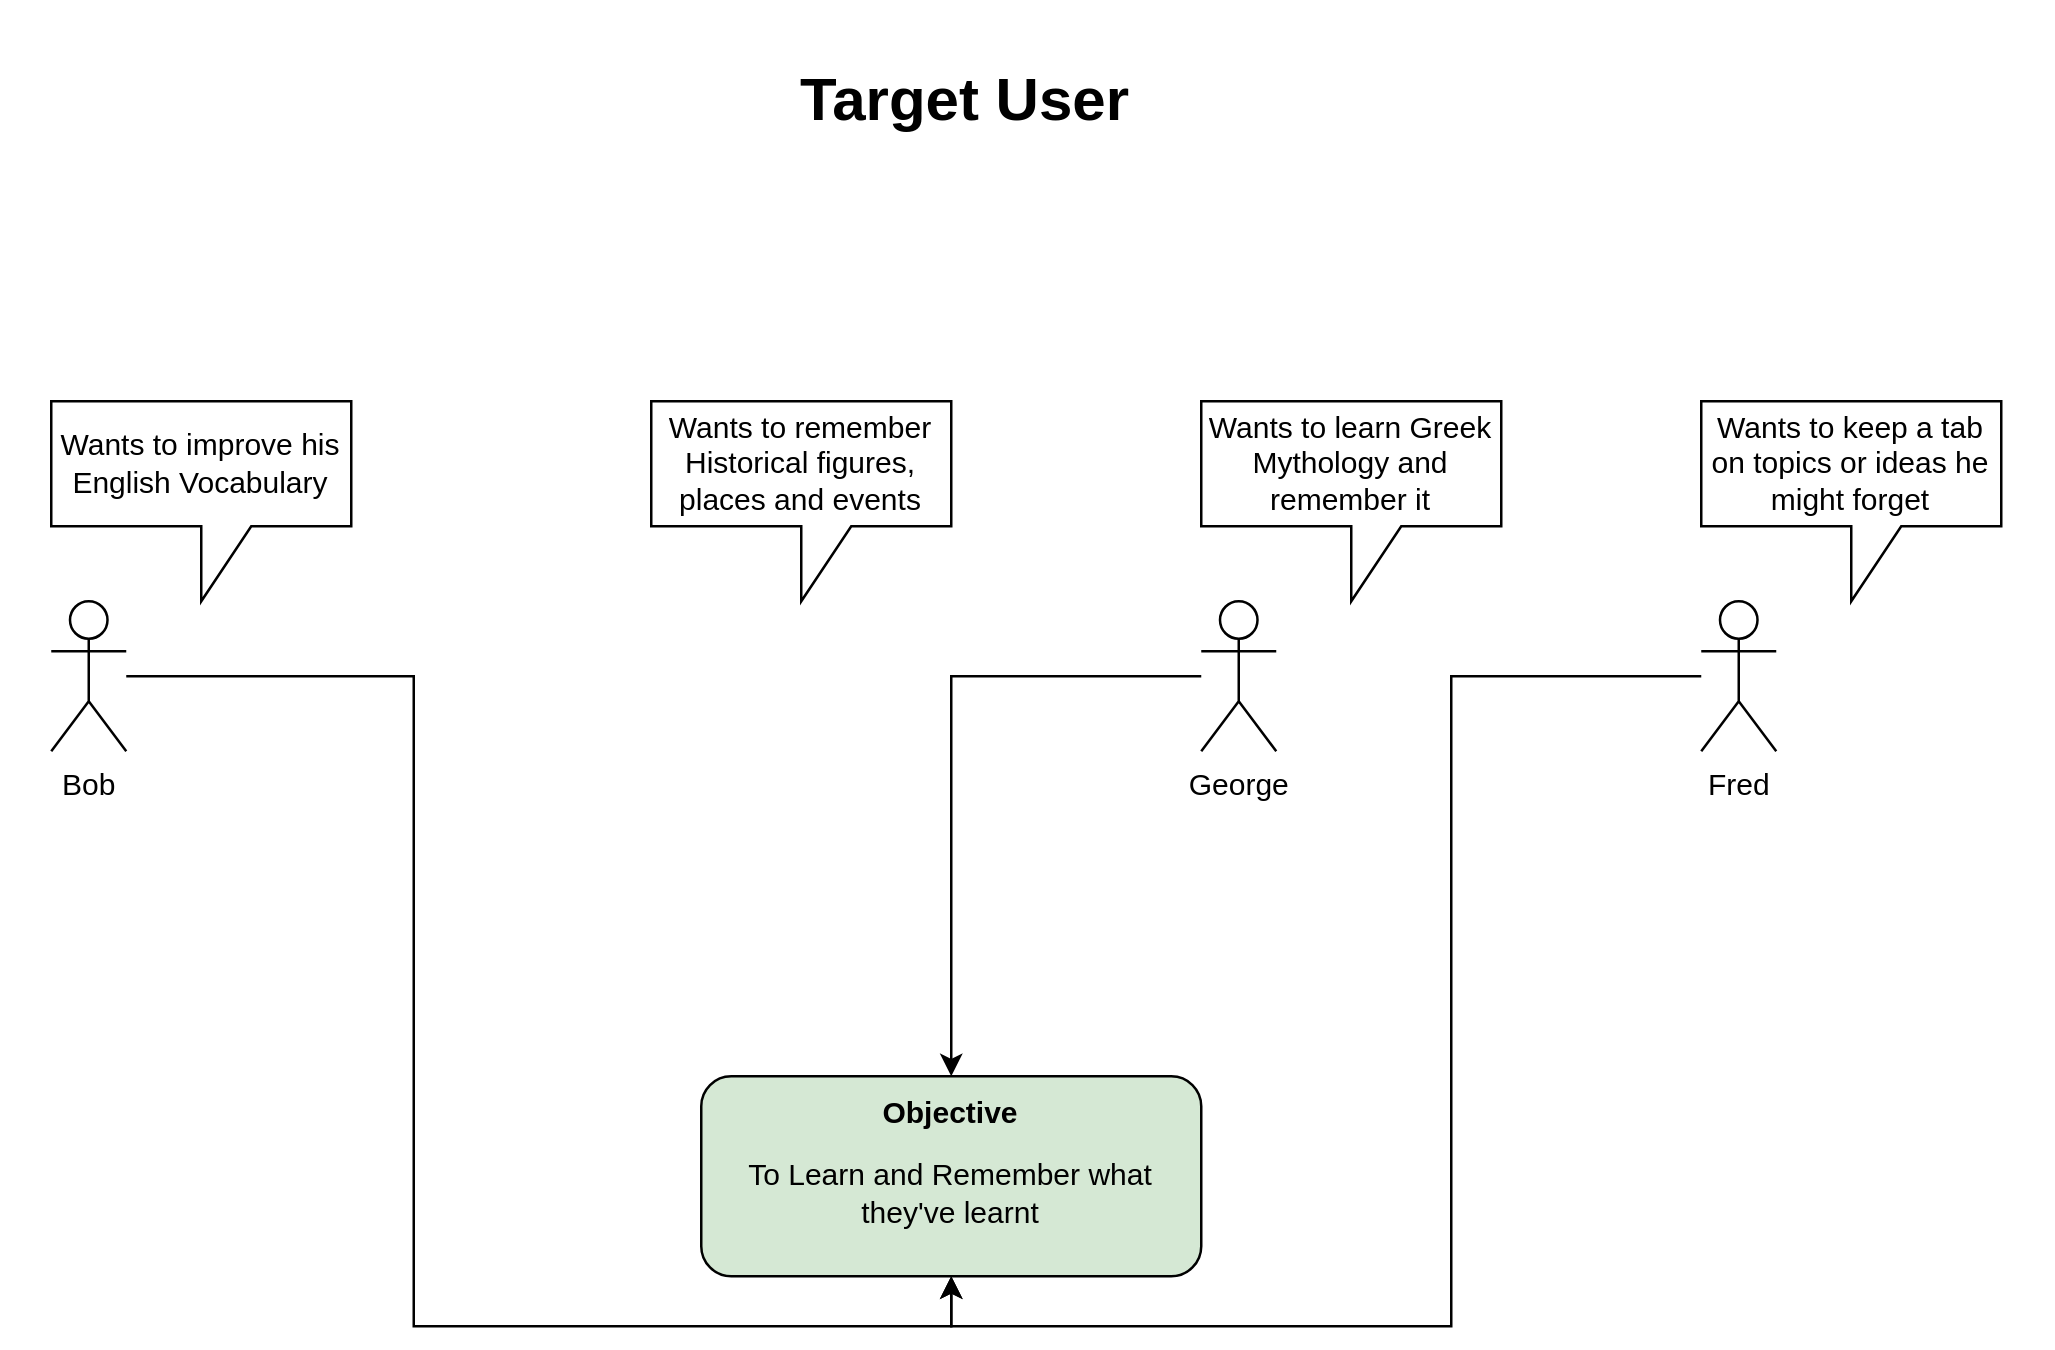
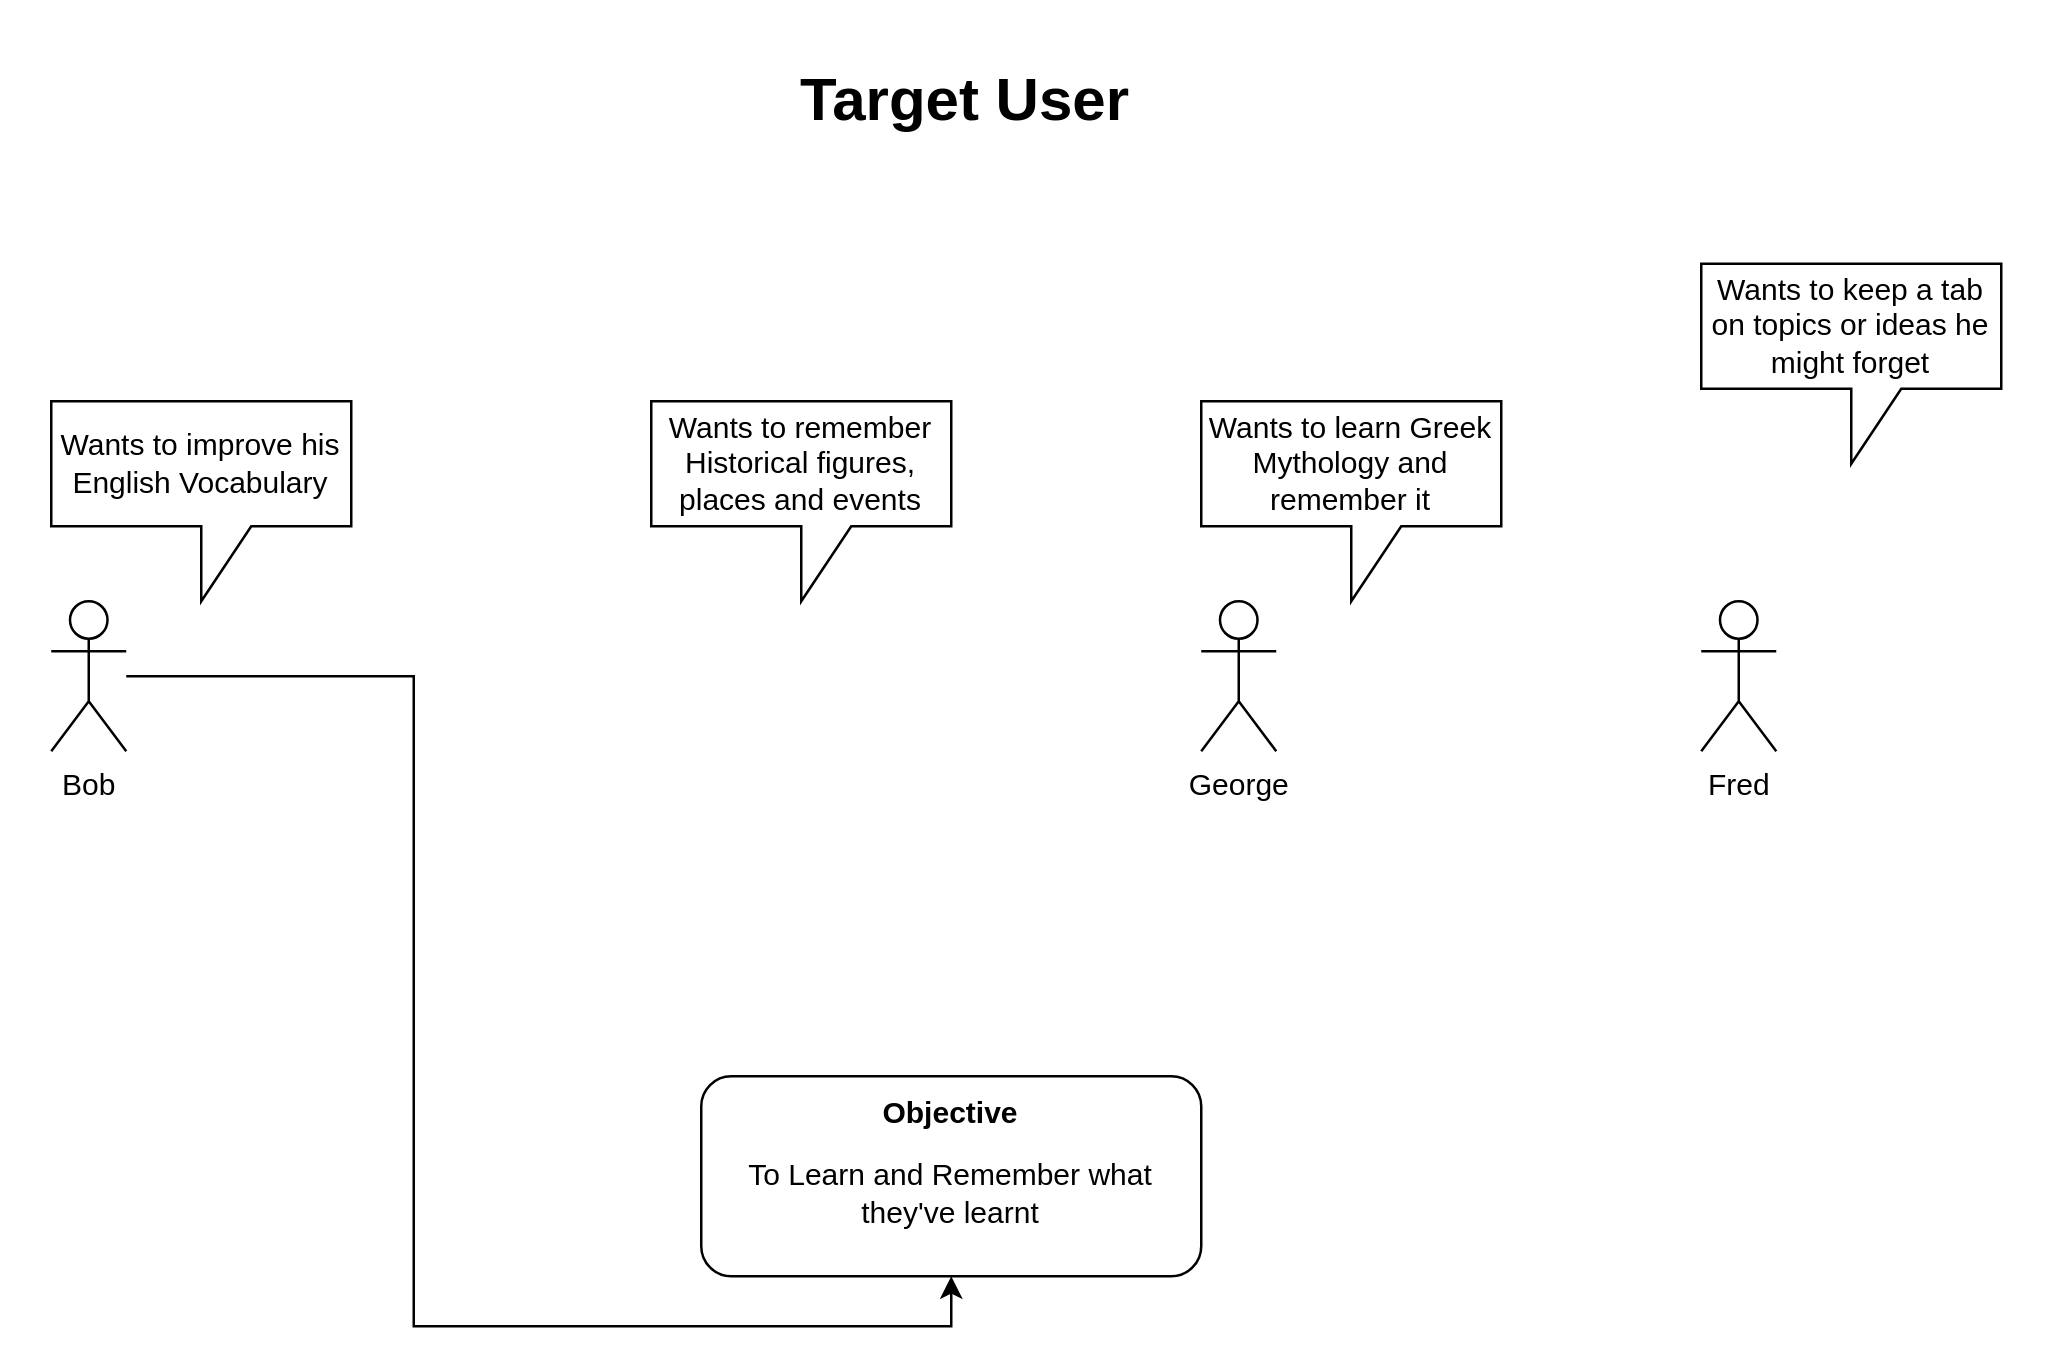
(1851, 501) -> (1851, 364)
(951, 743) -> none
(1451, 1124) -> none
(951, 1176) -> (951, 1176)
